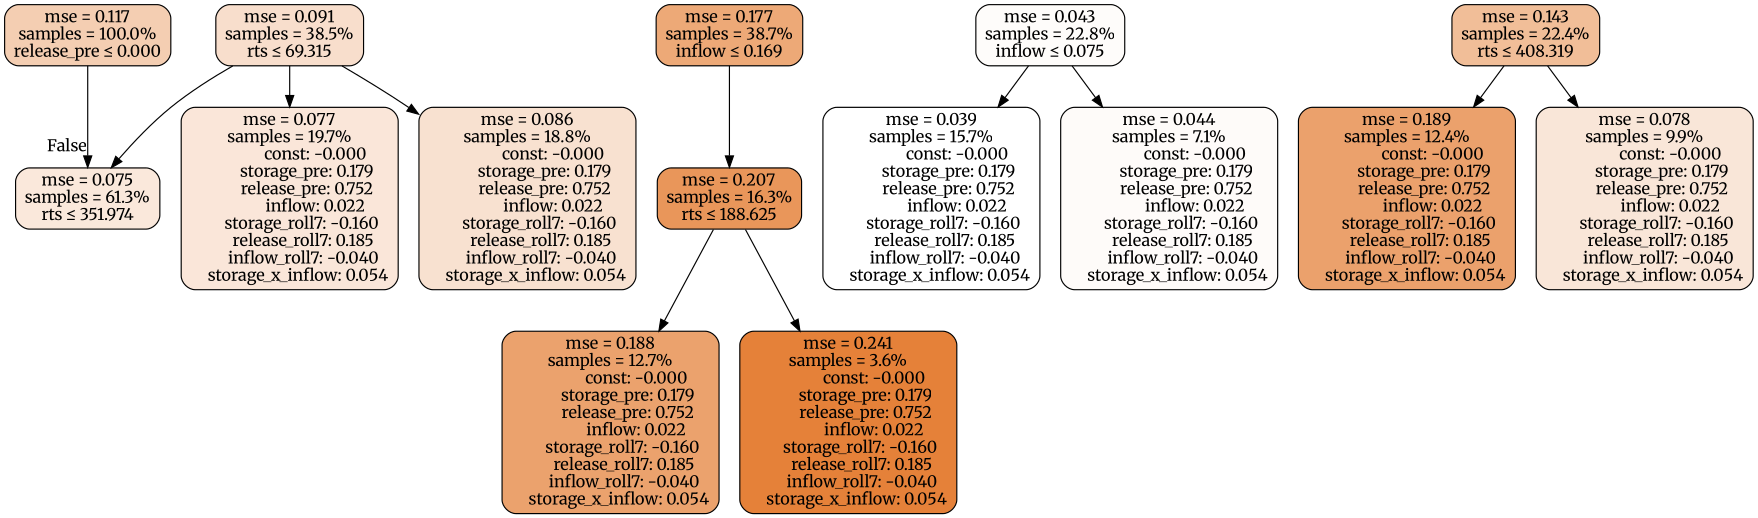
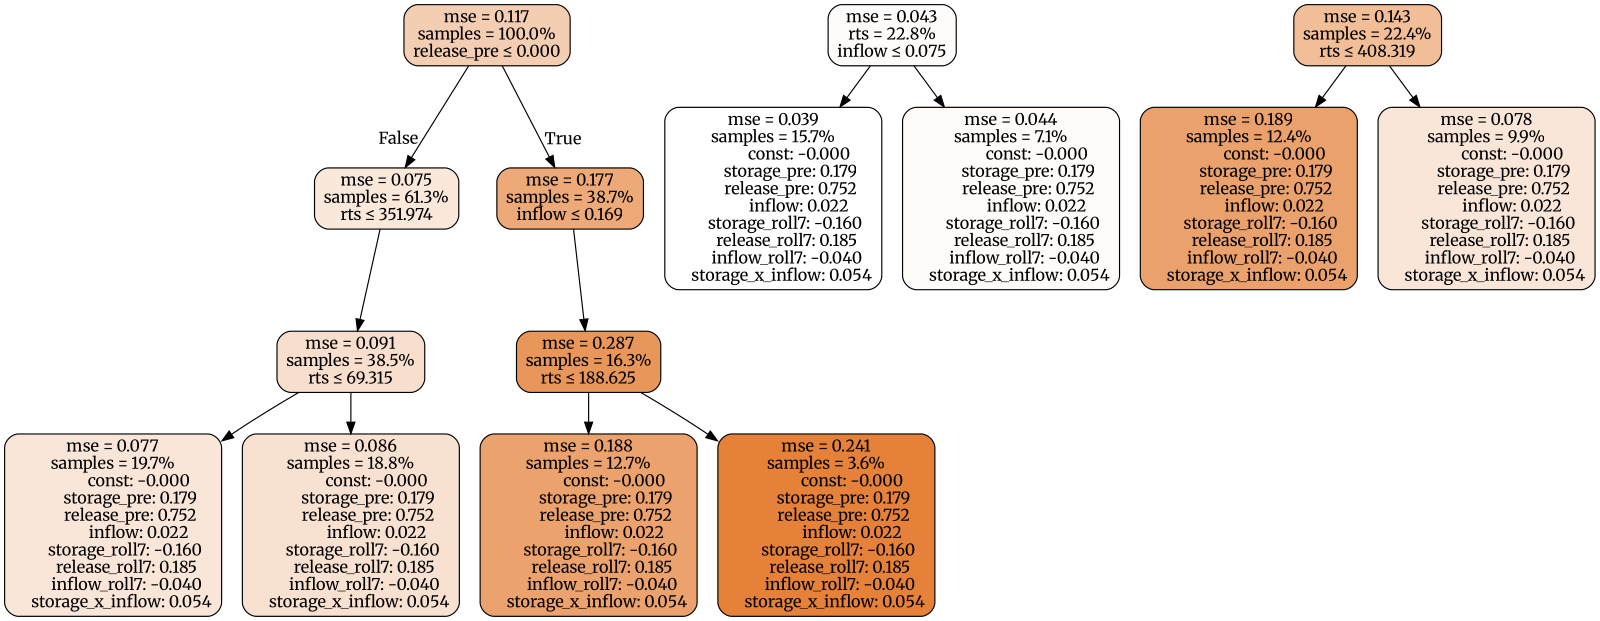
(1050, 35) -> (892, 35)
(171, 107) -> (370, 274)
none -> (526, 111)
(729, 199) -> (589, 362)
